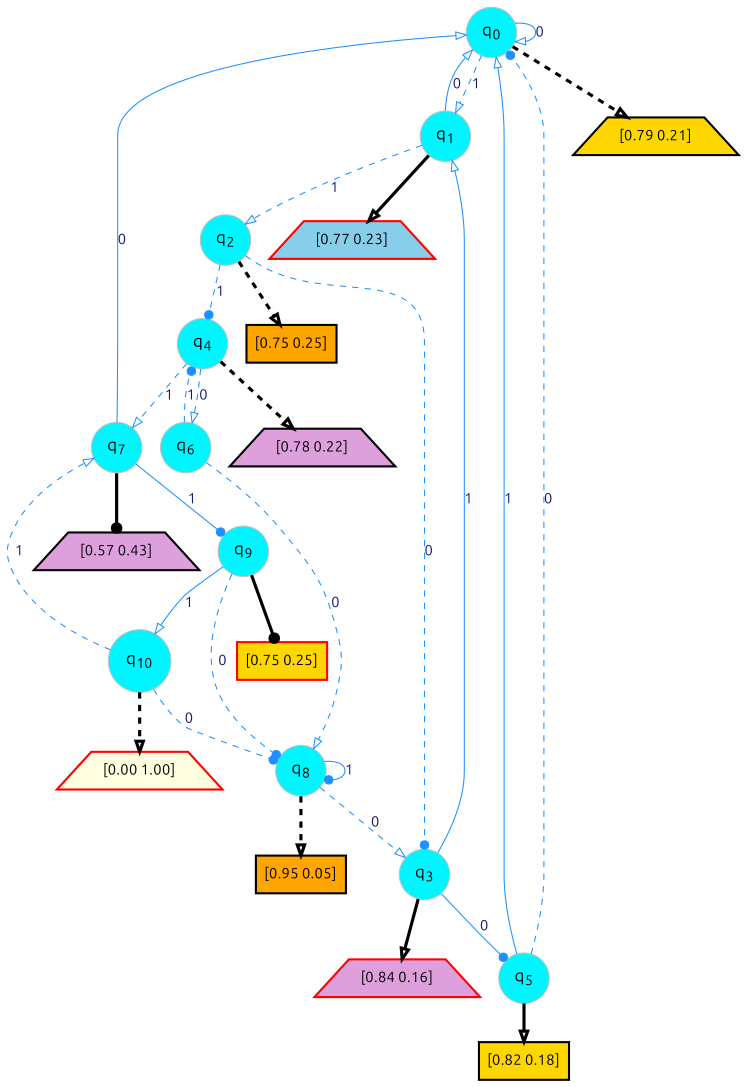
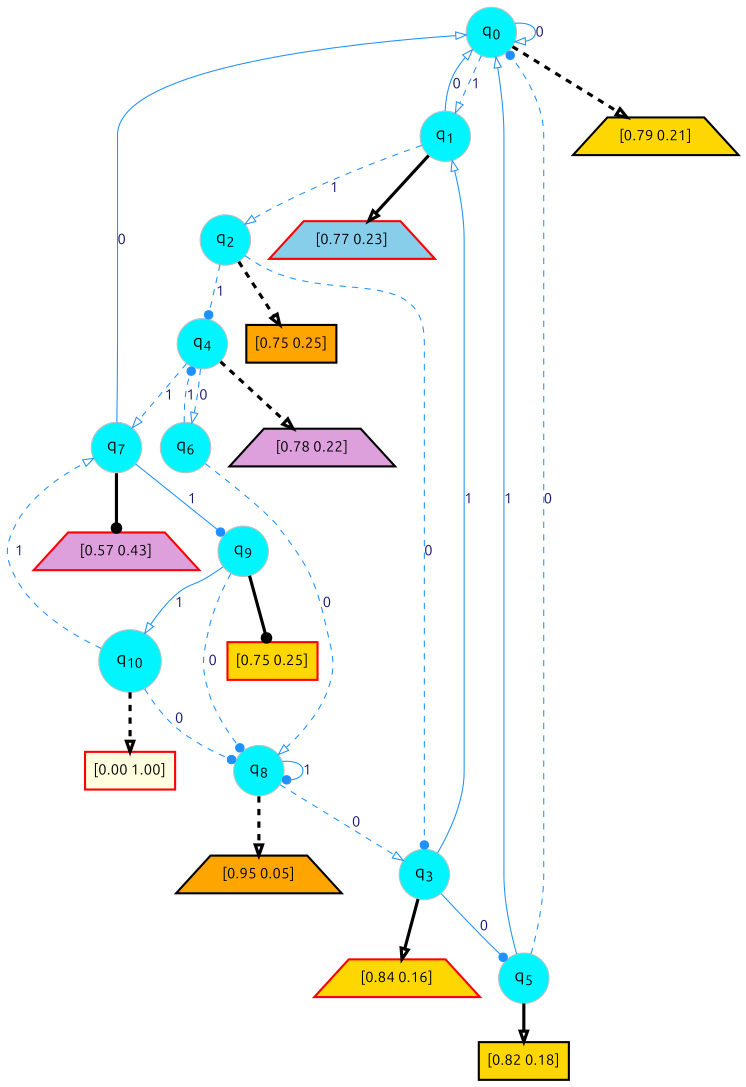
(117, 551) -> (116, 551)
(140, 771) -> (130, 771)
(301, 874) -> (259, 874)
(397, 978) -> (397, 978)
